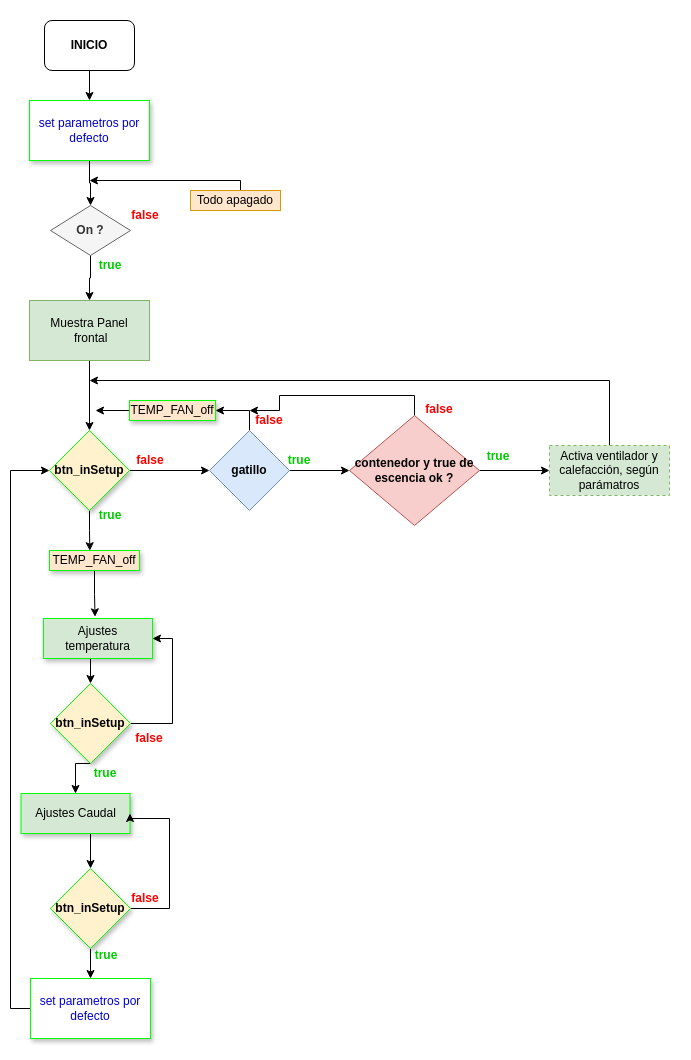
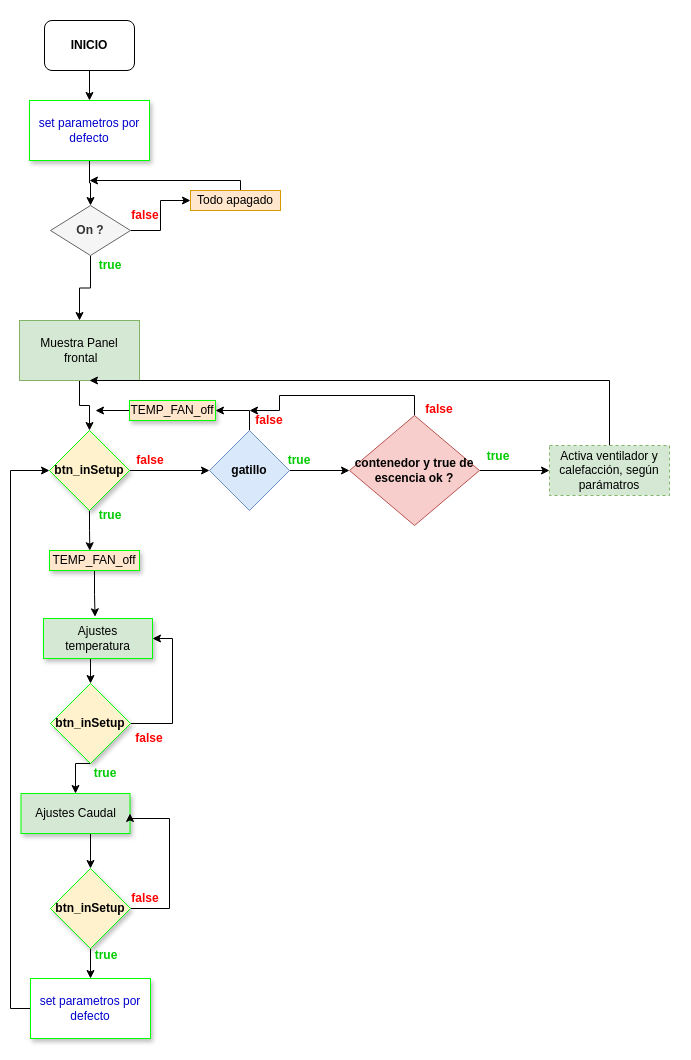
none -> (161, 220)
(90, 331) -> (80, 351)
